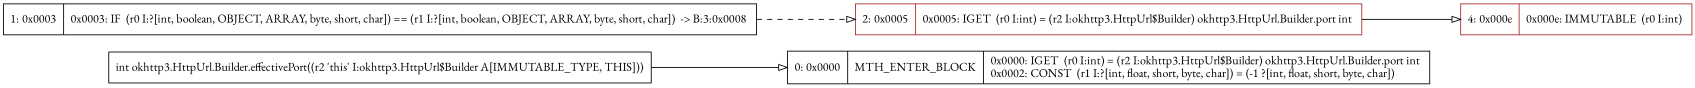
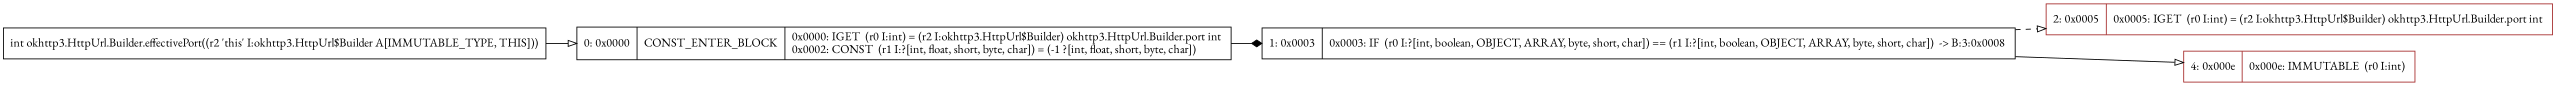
(1407, 19) -> (2095, 59)
none -> (1241, 43)
(916, 67) -> (711, 43)
